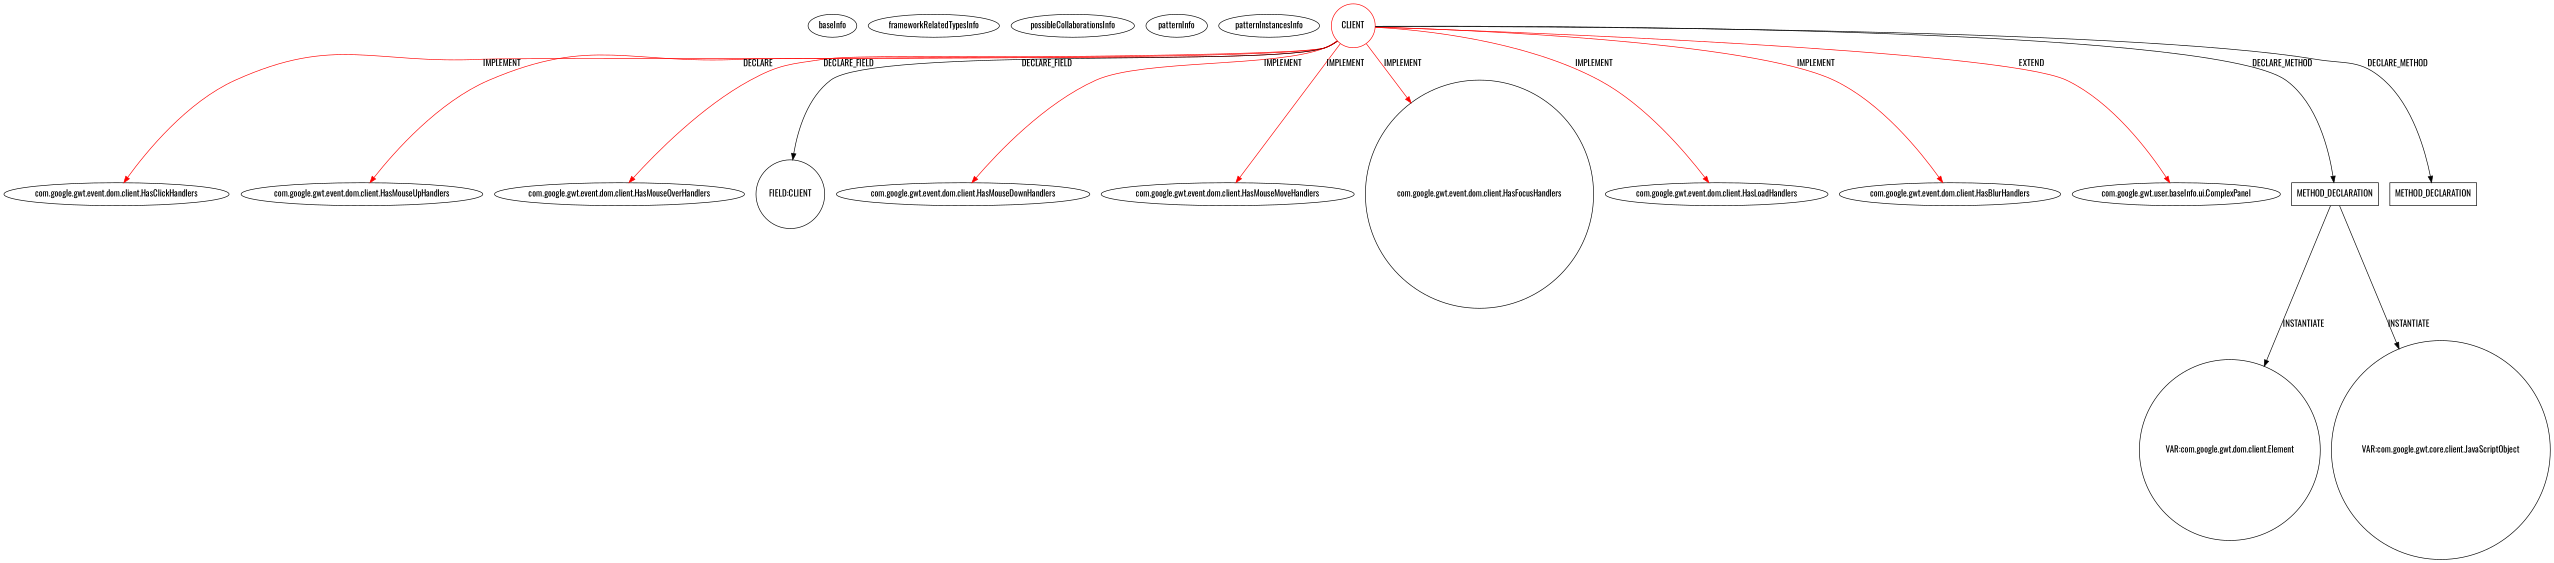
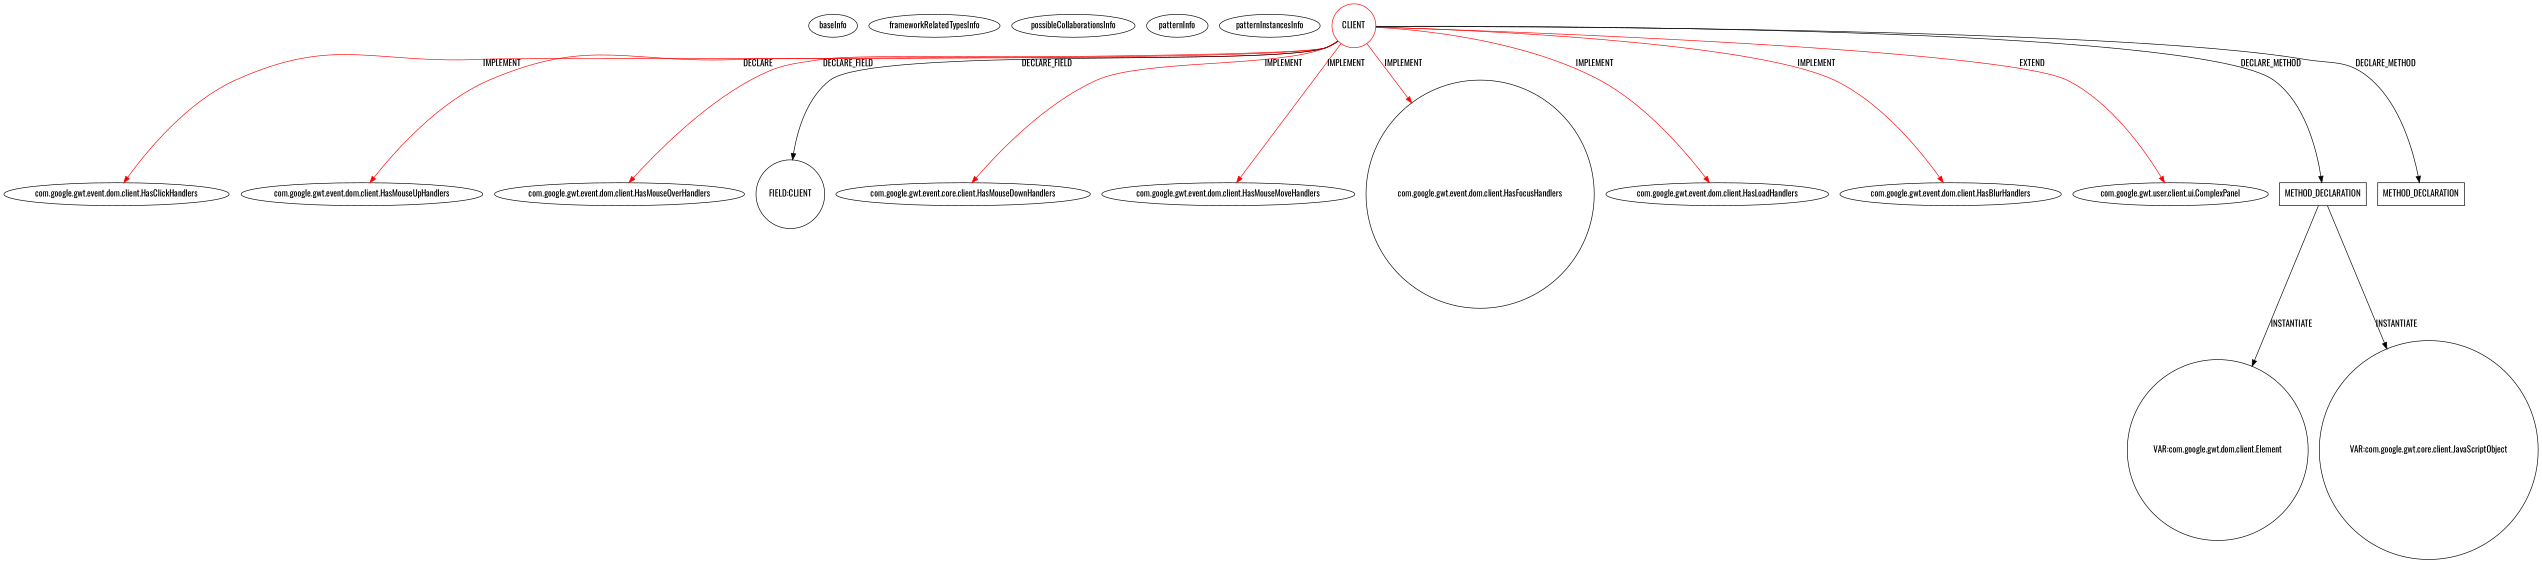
(963, 194) -> (963, 194)
(2176, 194) -> (2171, 194)
